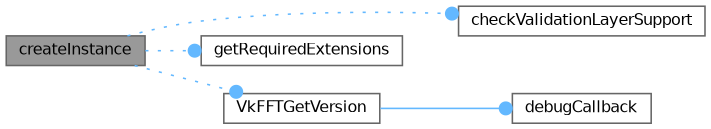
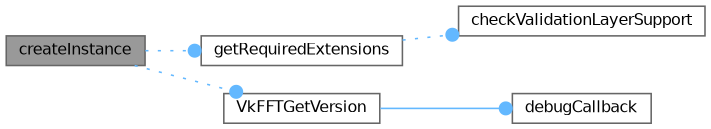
(285, 14) -> (424, 38)
